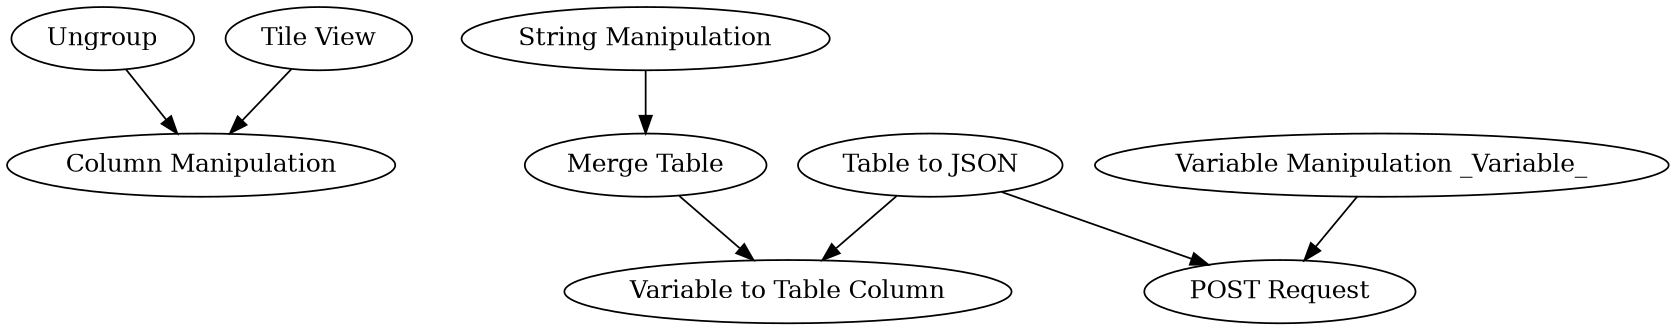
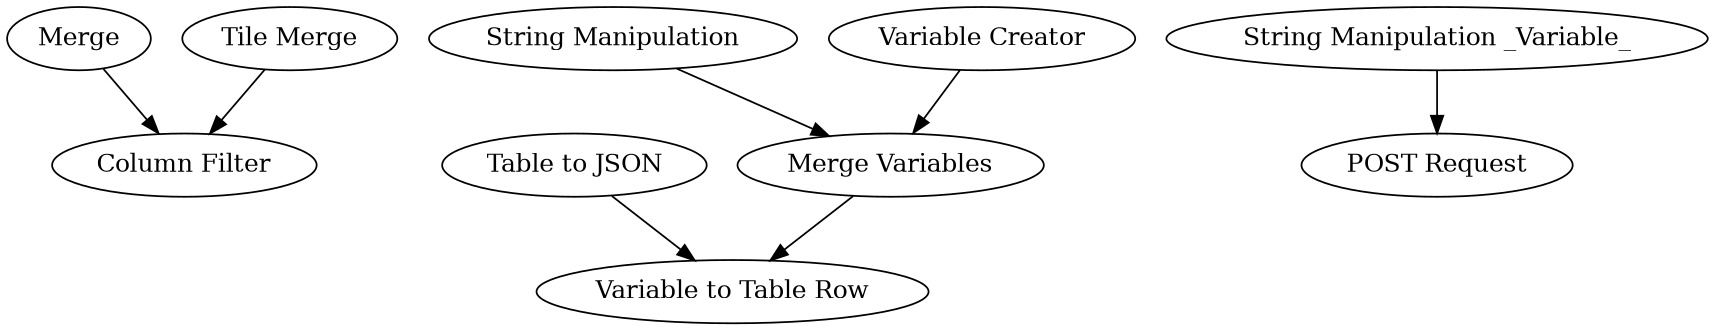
(103, 39) -> (79, 39)
(319, 39) -> (290, 39)
none -> (982, 39)
(201, 165) -> (184, 165)
(646, 165) -> (891, 165)
(1382, 165) -> (1437, 39)
(1097, 225) -> none
(788, 292) -> (733, 292)
